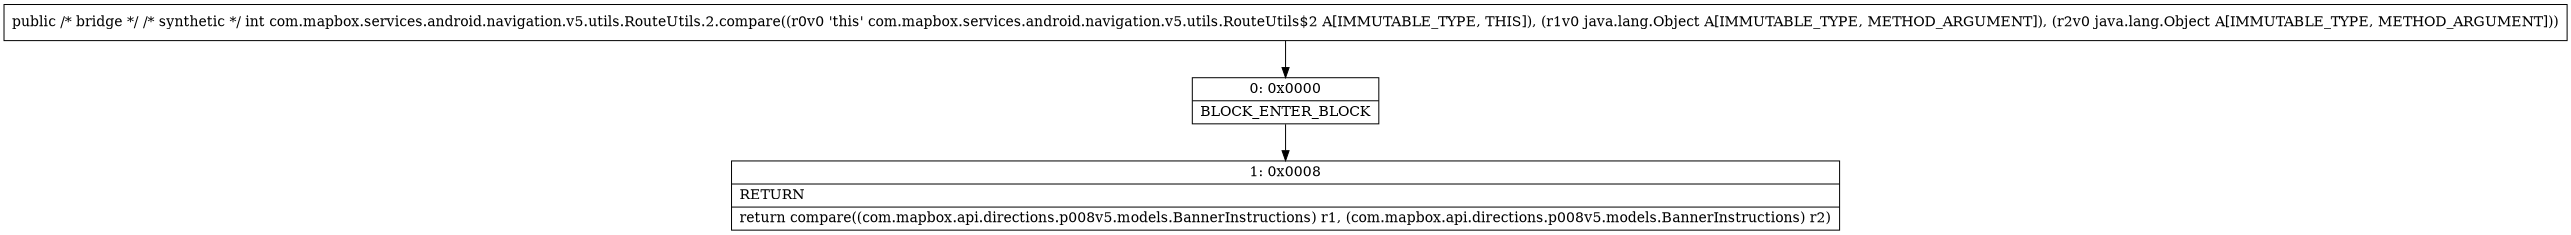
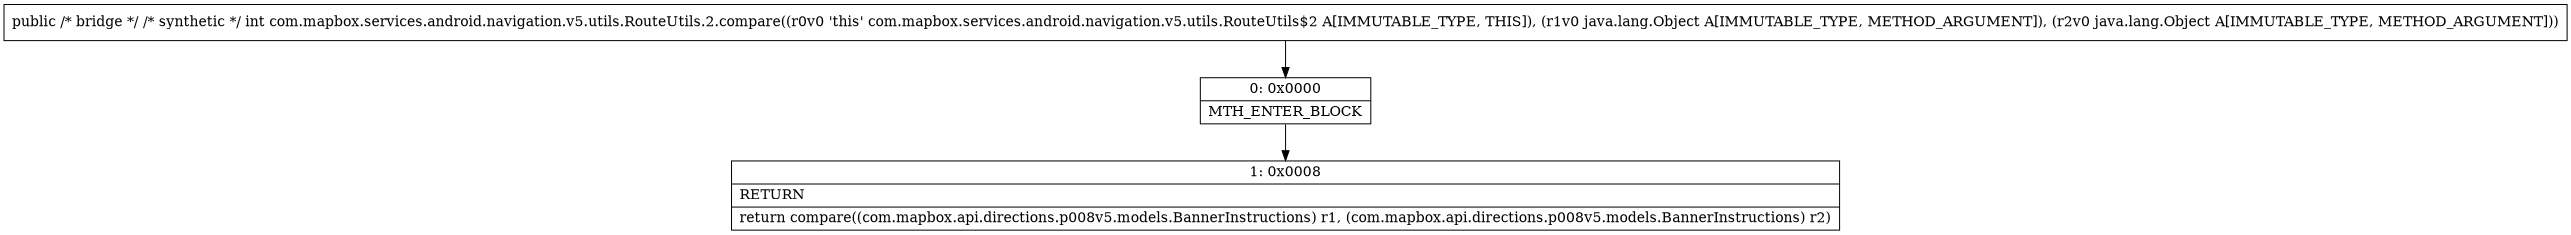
(1286, 112) -> (1286, 112)
